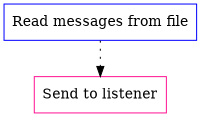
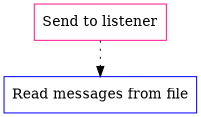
(100, 54) -> (100, 54)
